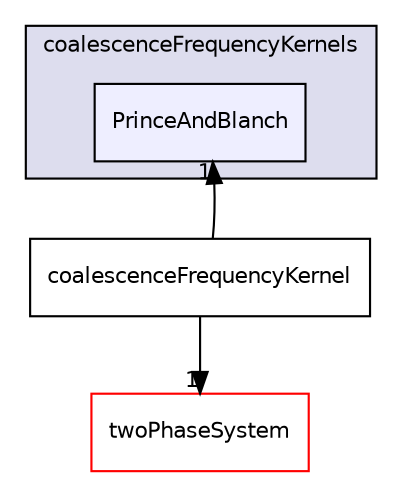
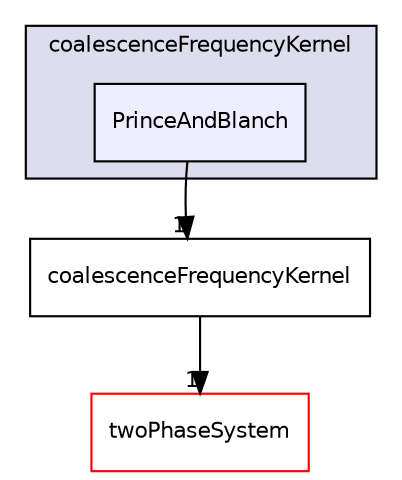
(201, 46) -> (201, 46)
(214, 211) -> (186, 192)
